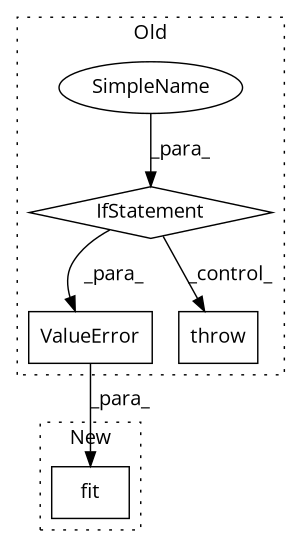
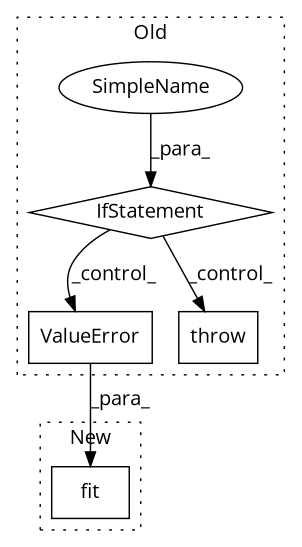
(114, 275) -> (114, 275)
